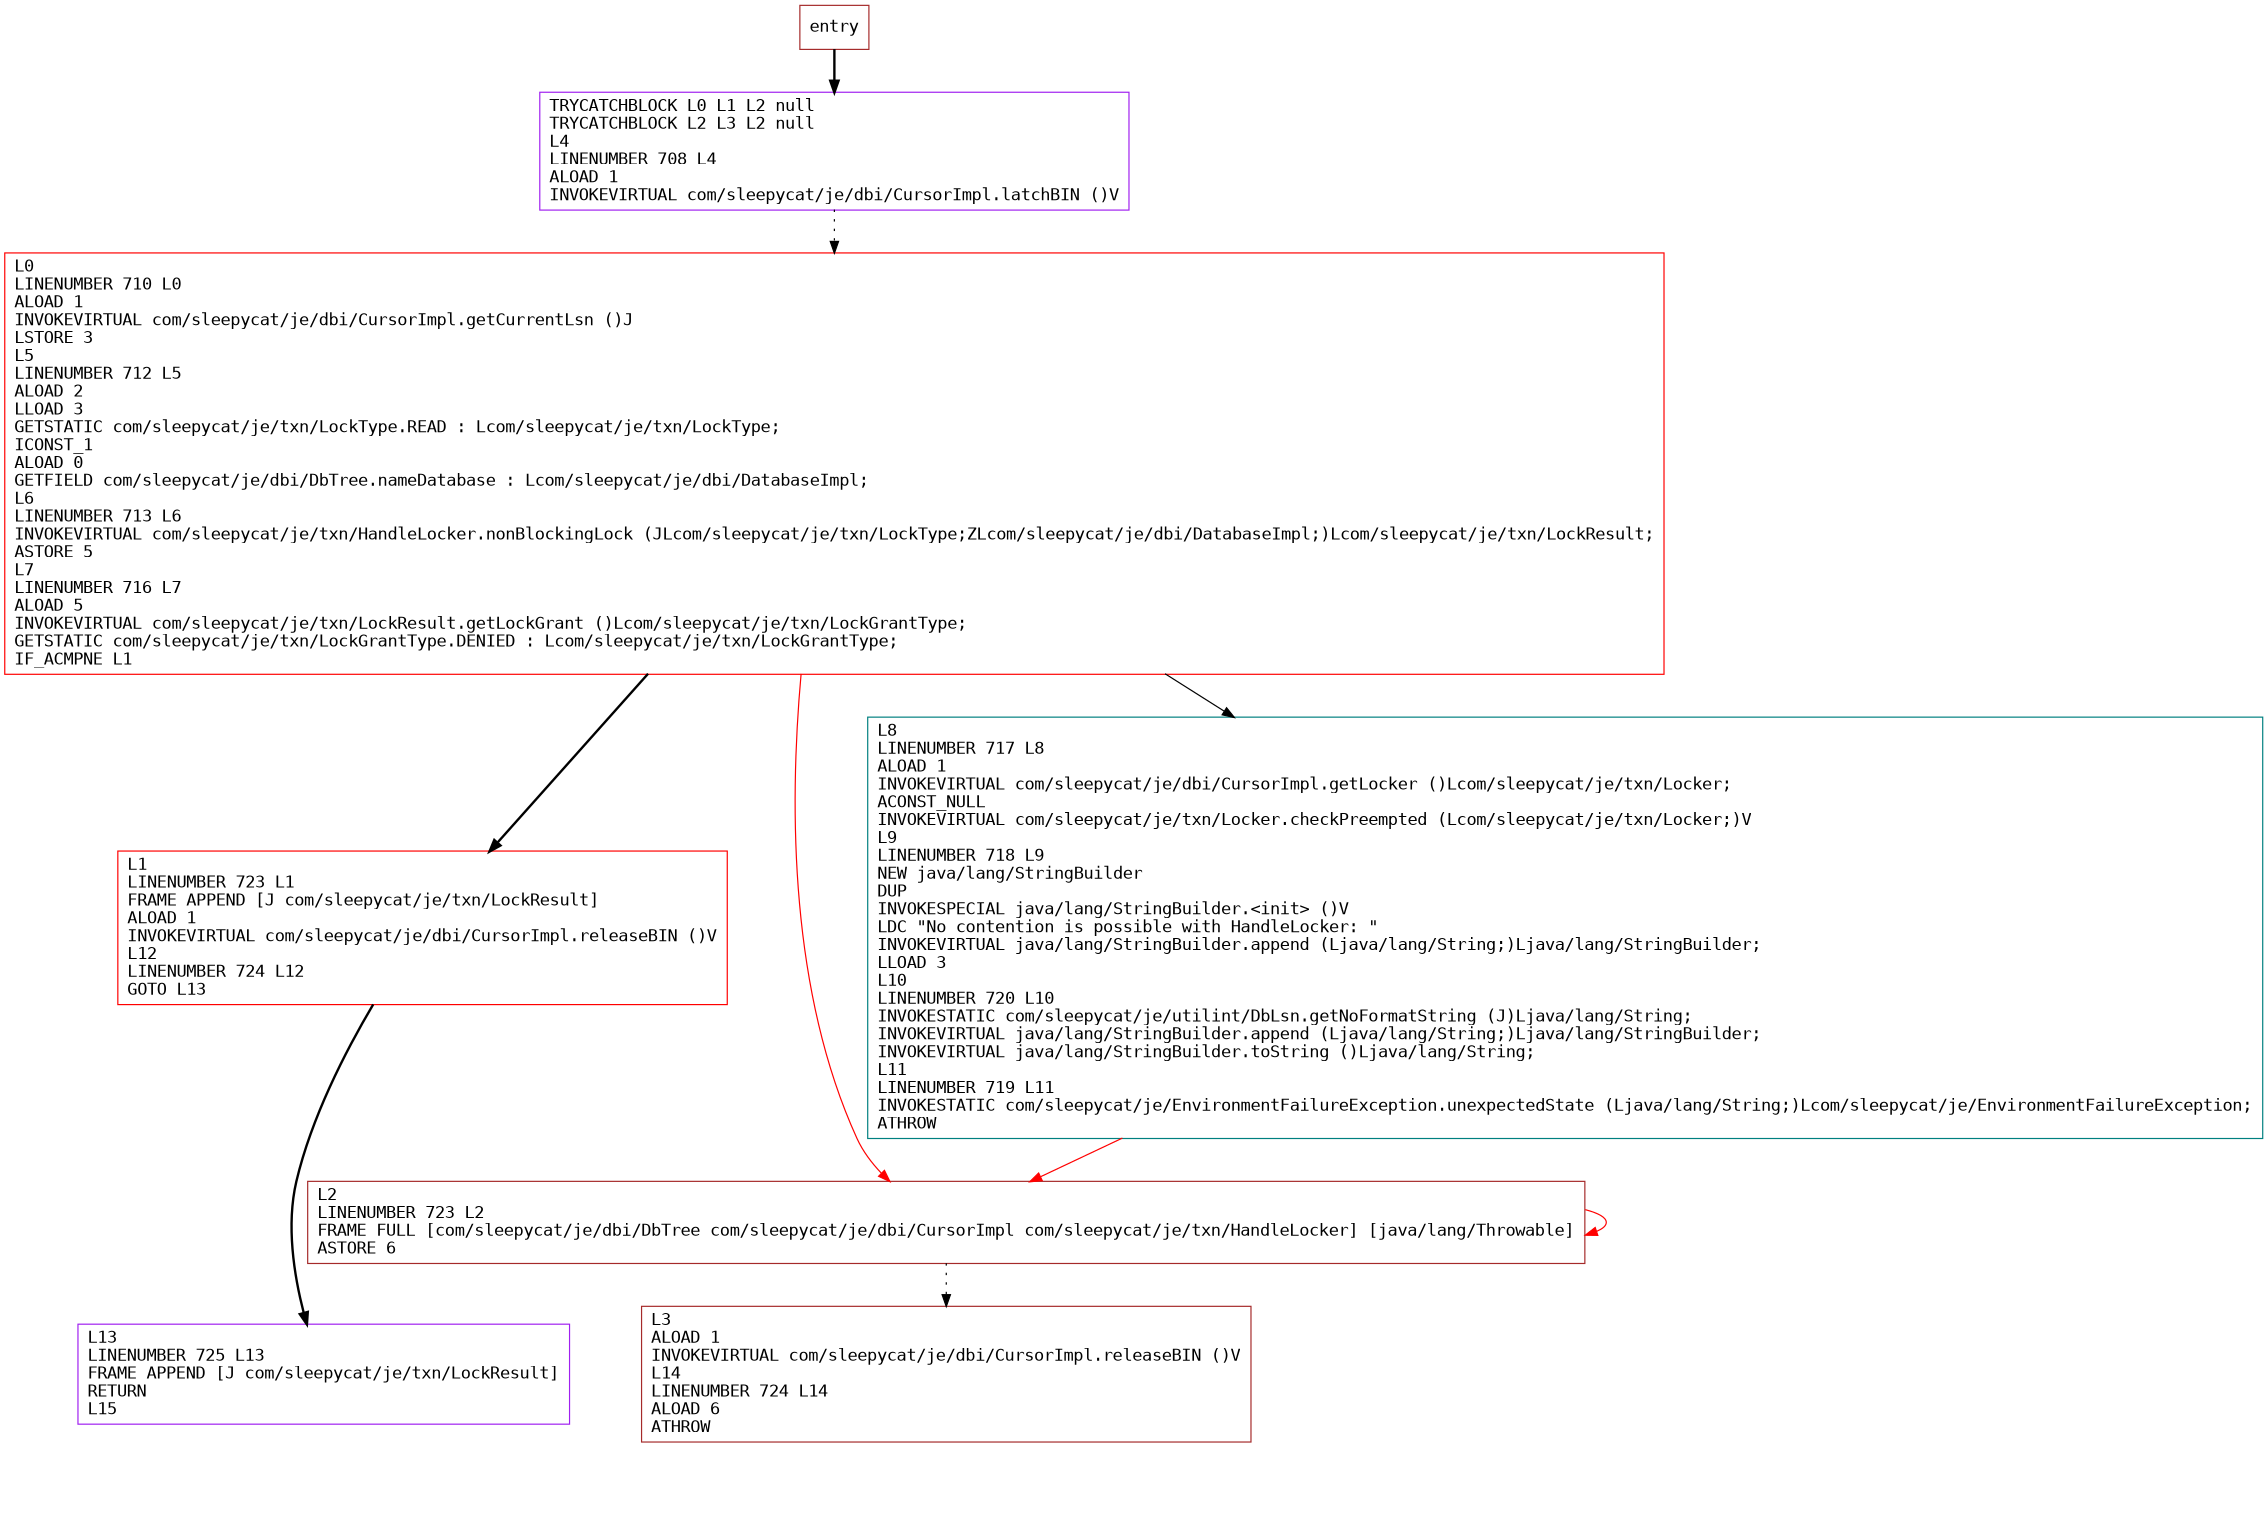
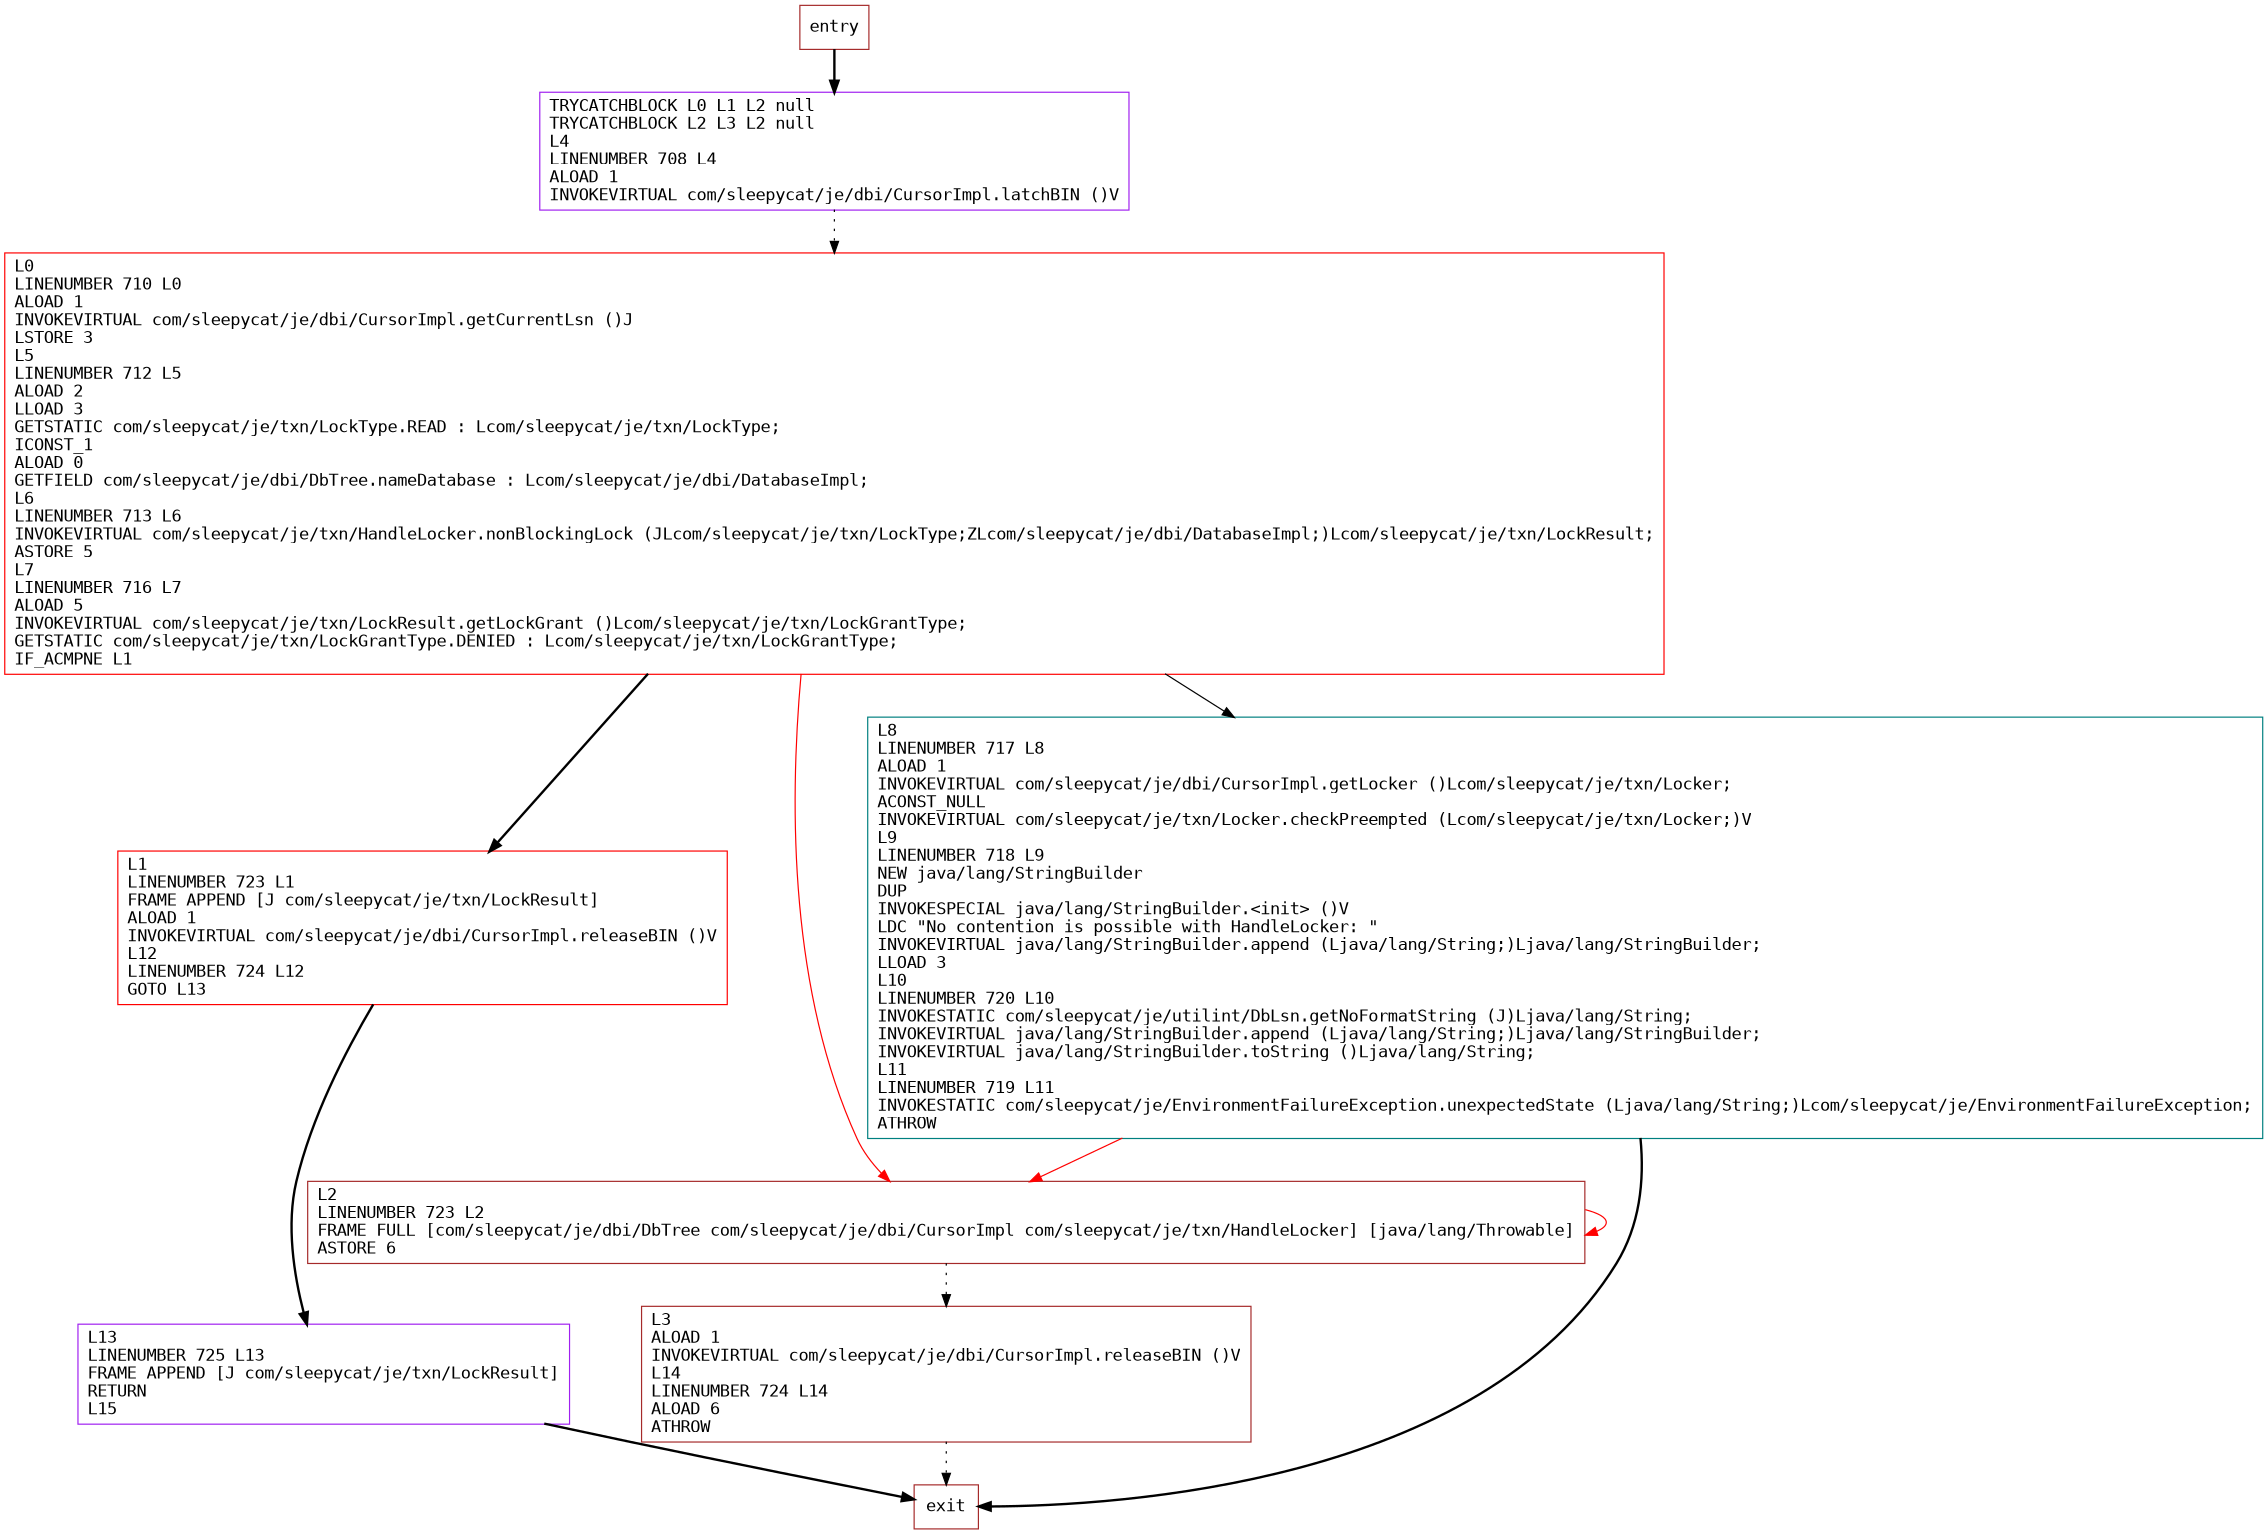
none -> (946, 1507)
